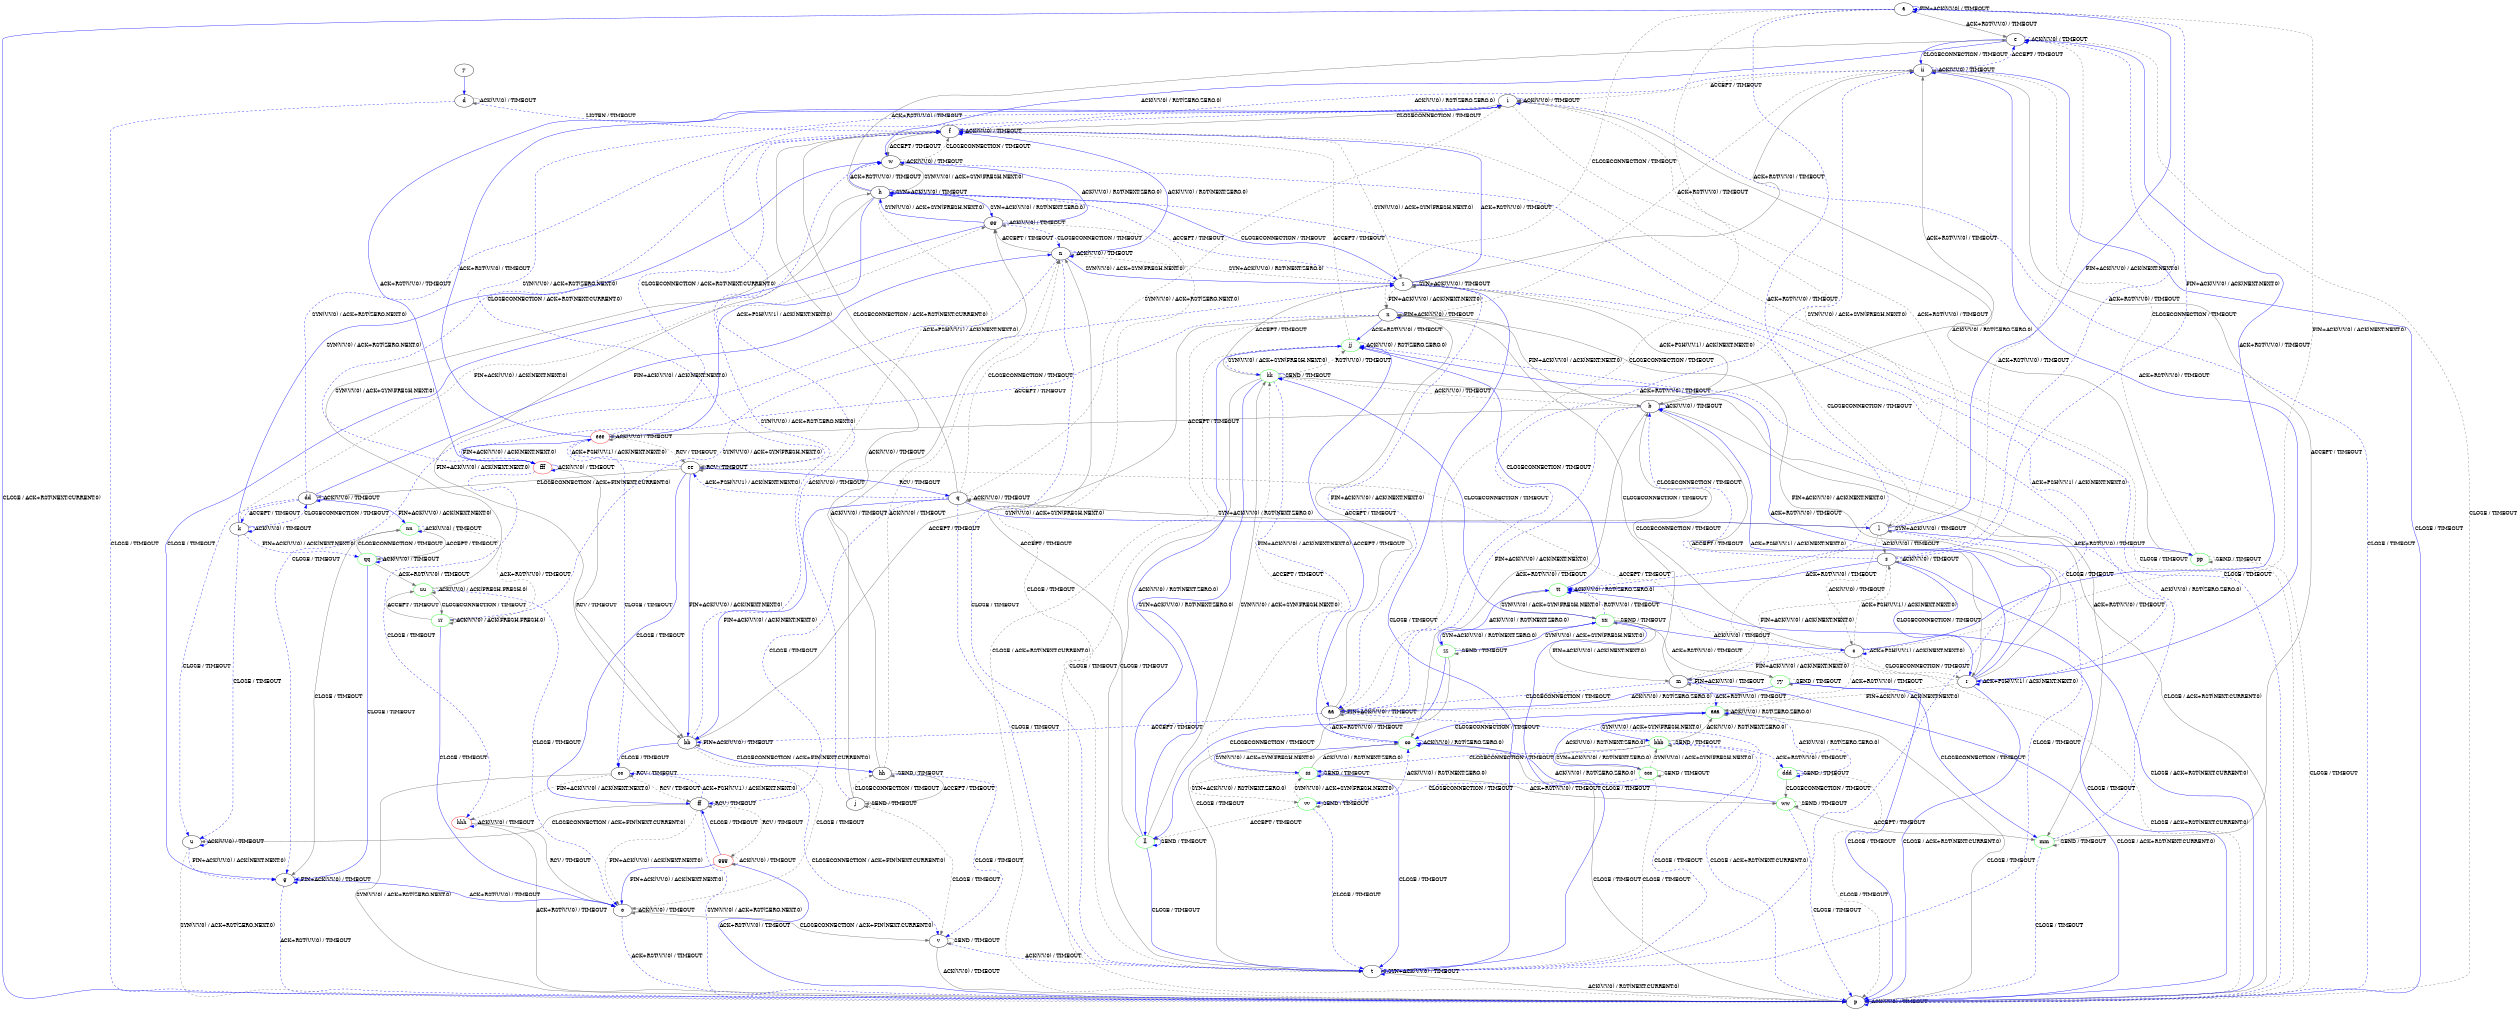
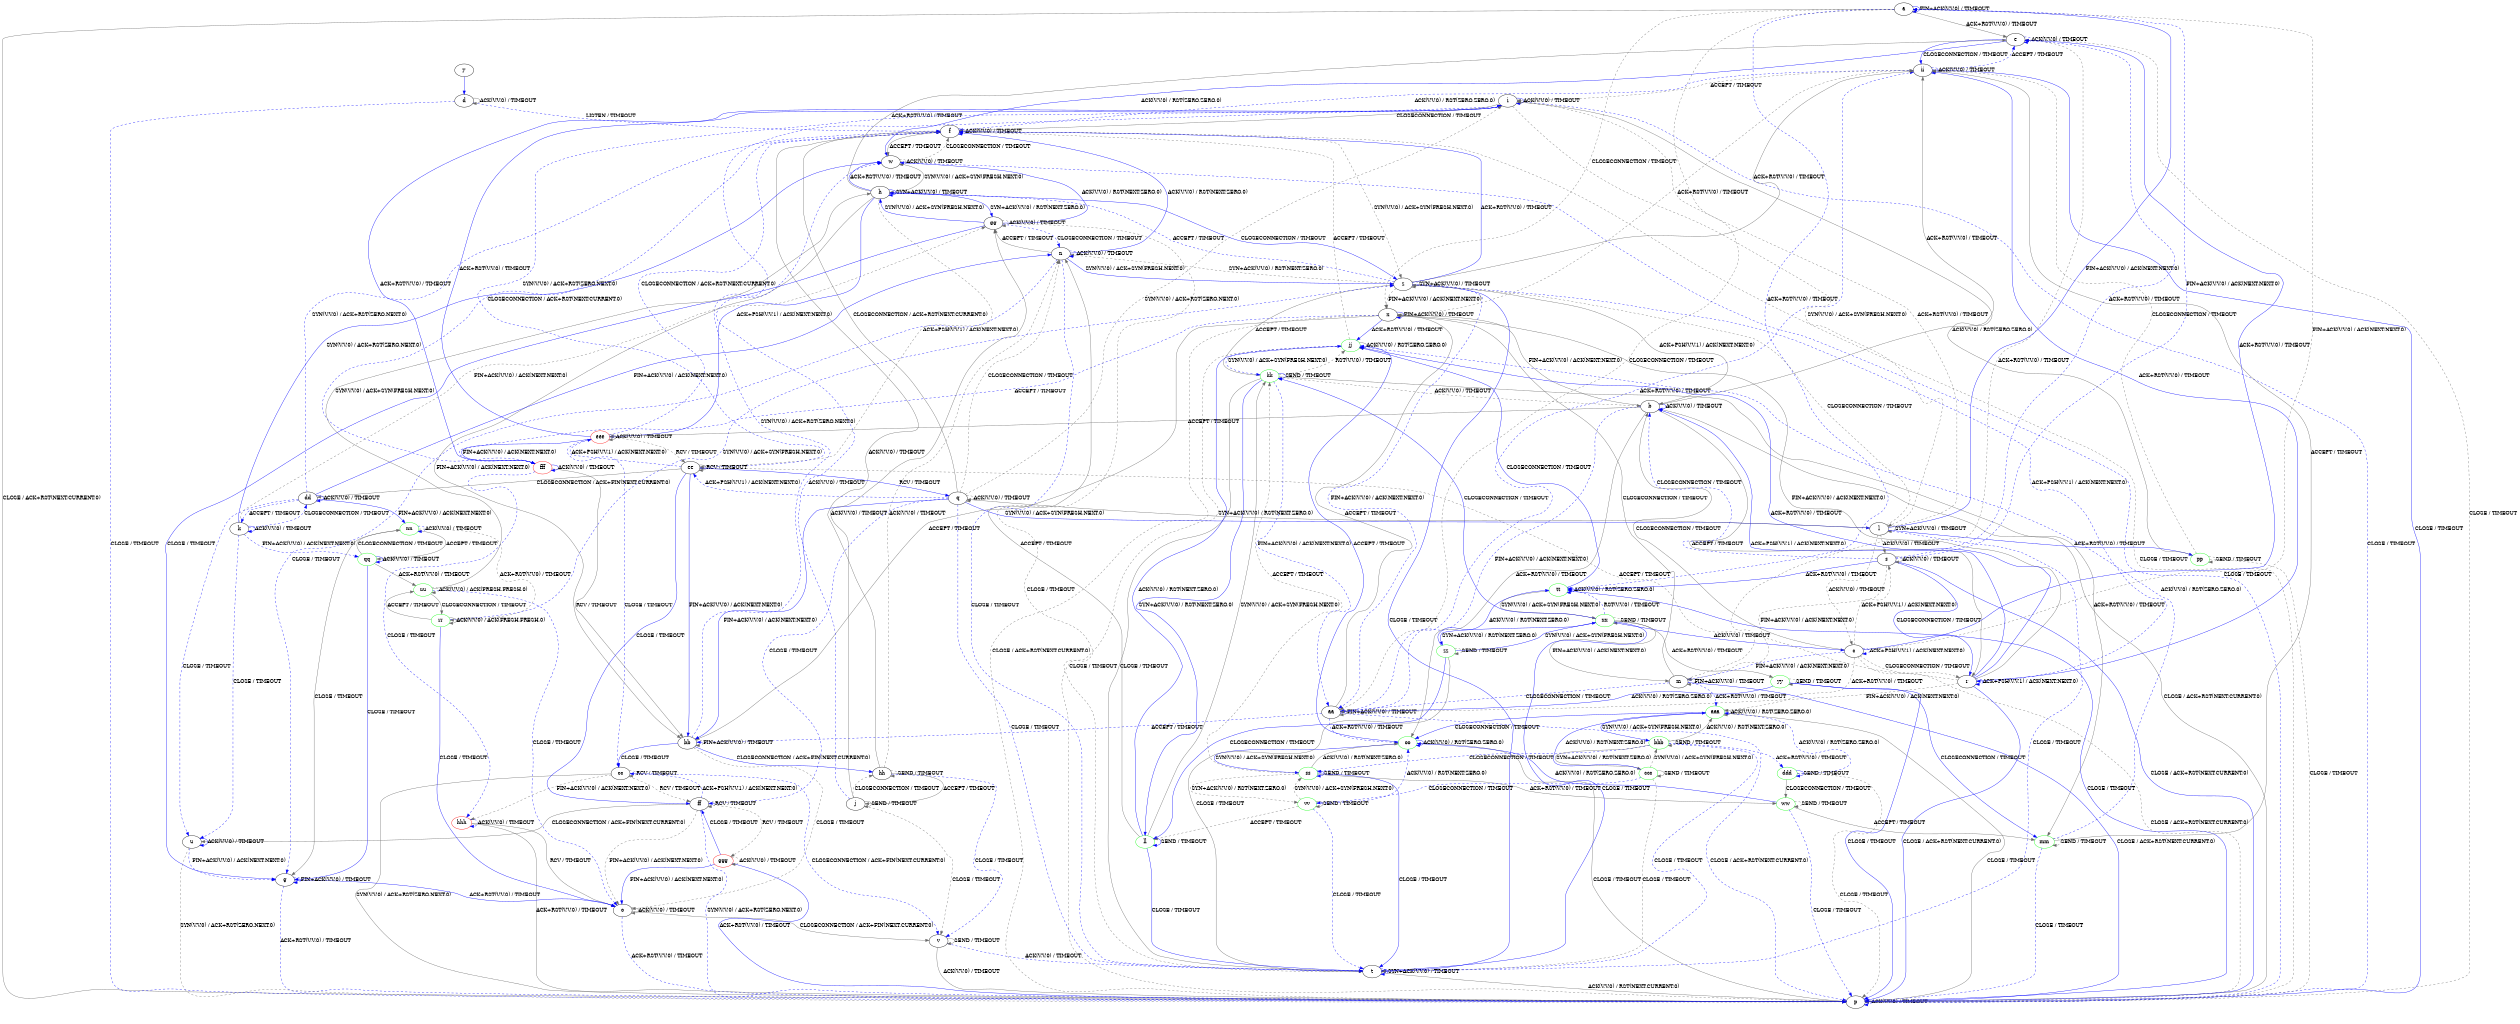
(1897, 392) -> none
(3, 488) -> (3, 488)
